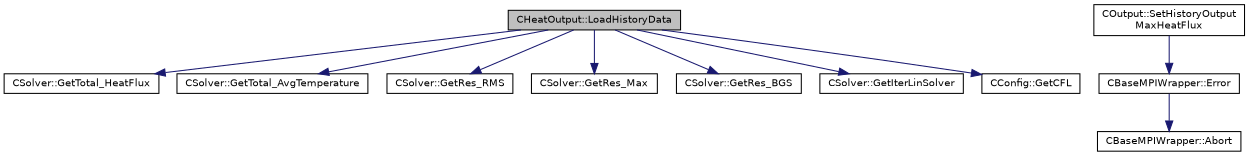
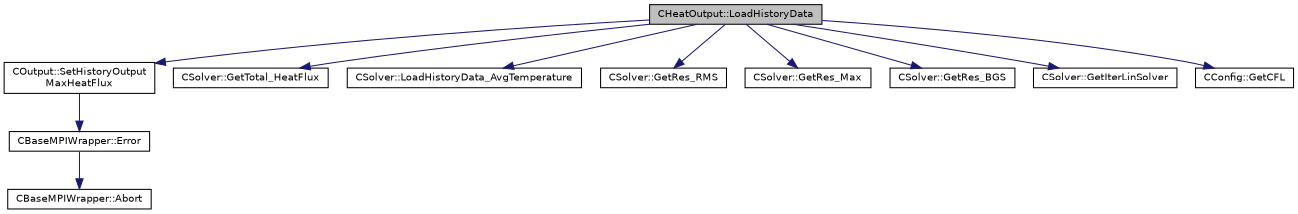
none -> (407, 37)
(272, 84) -> (464, 78)
